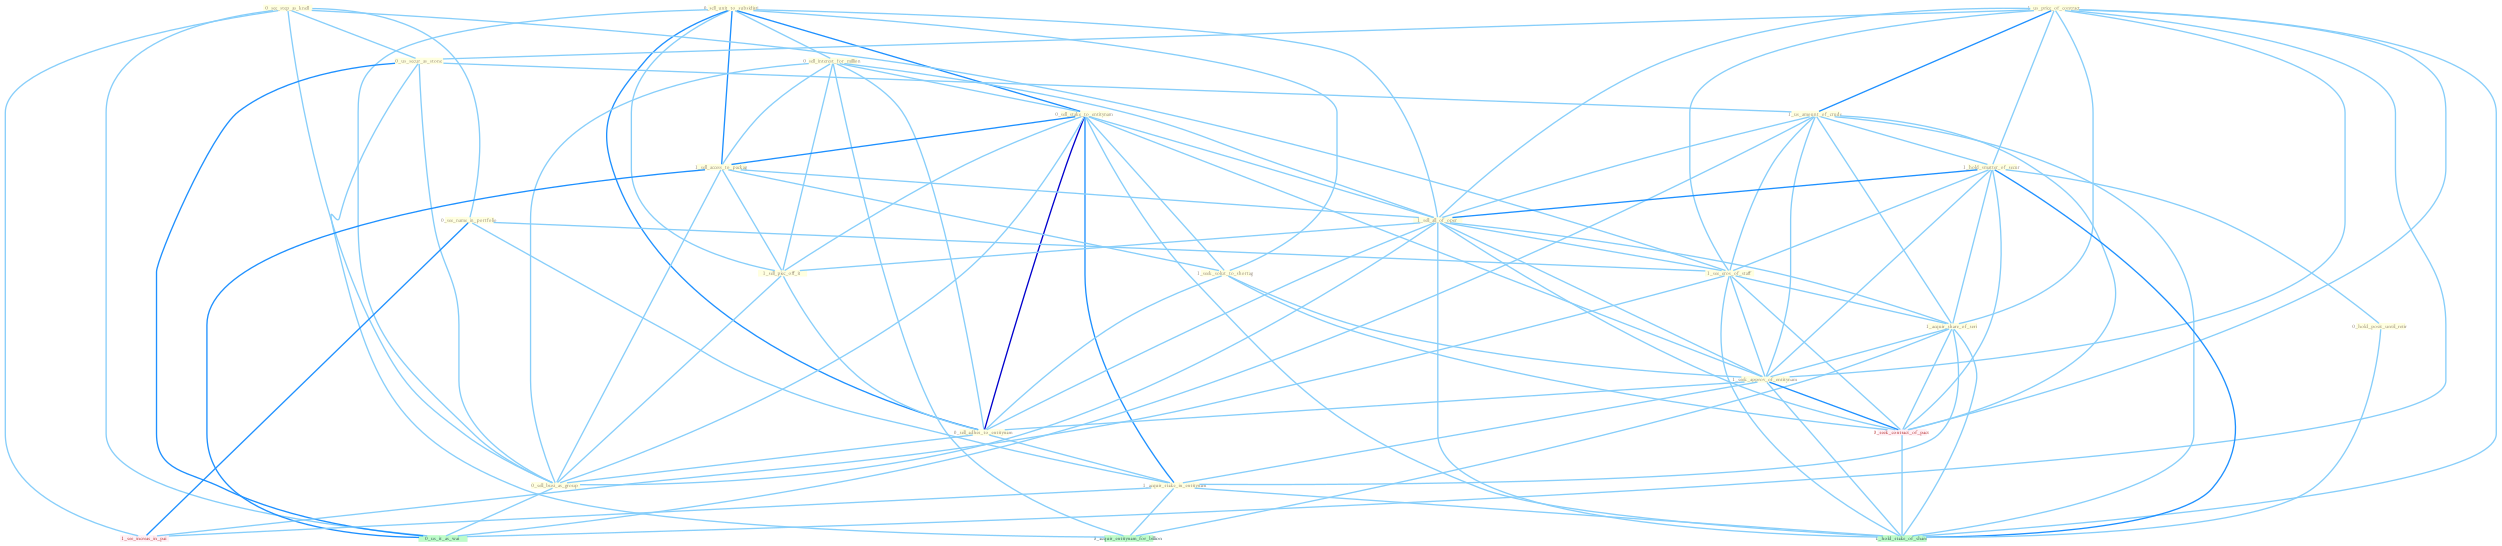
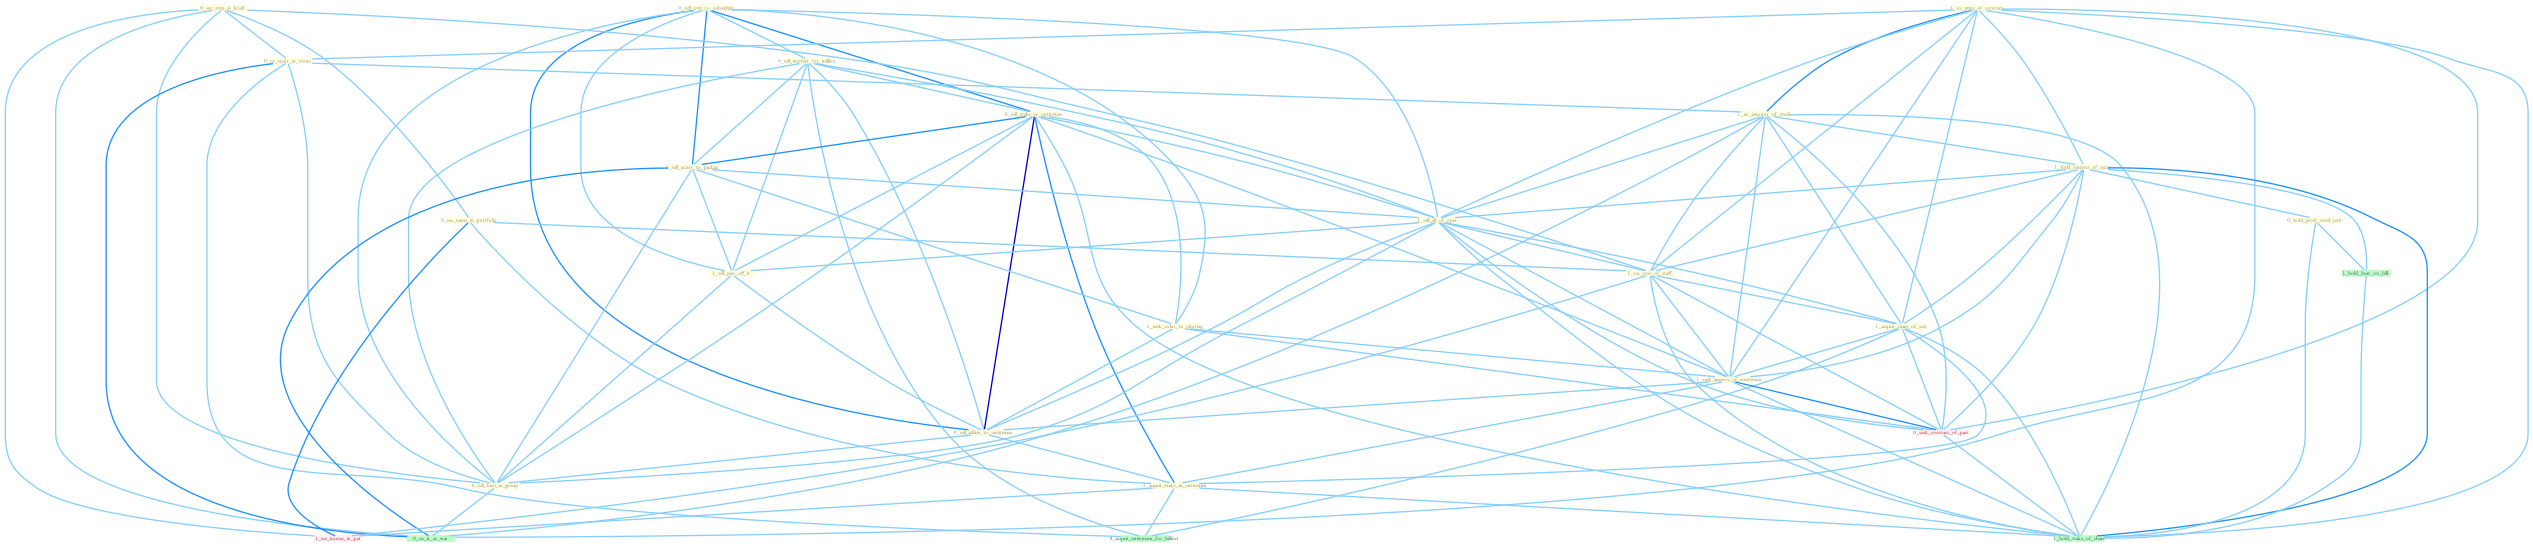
(1715, 194) -> (1776, 192)
none -> (2366, 273)
